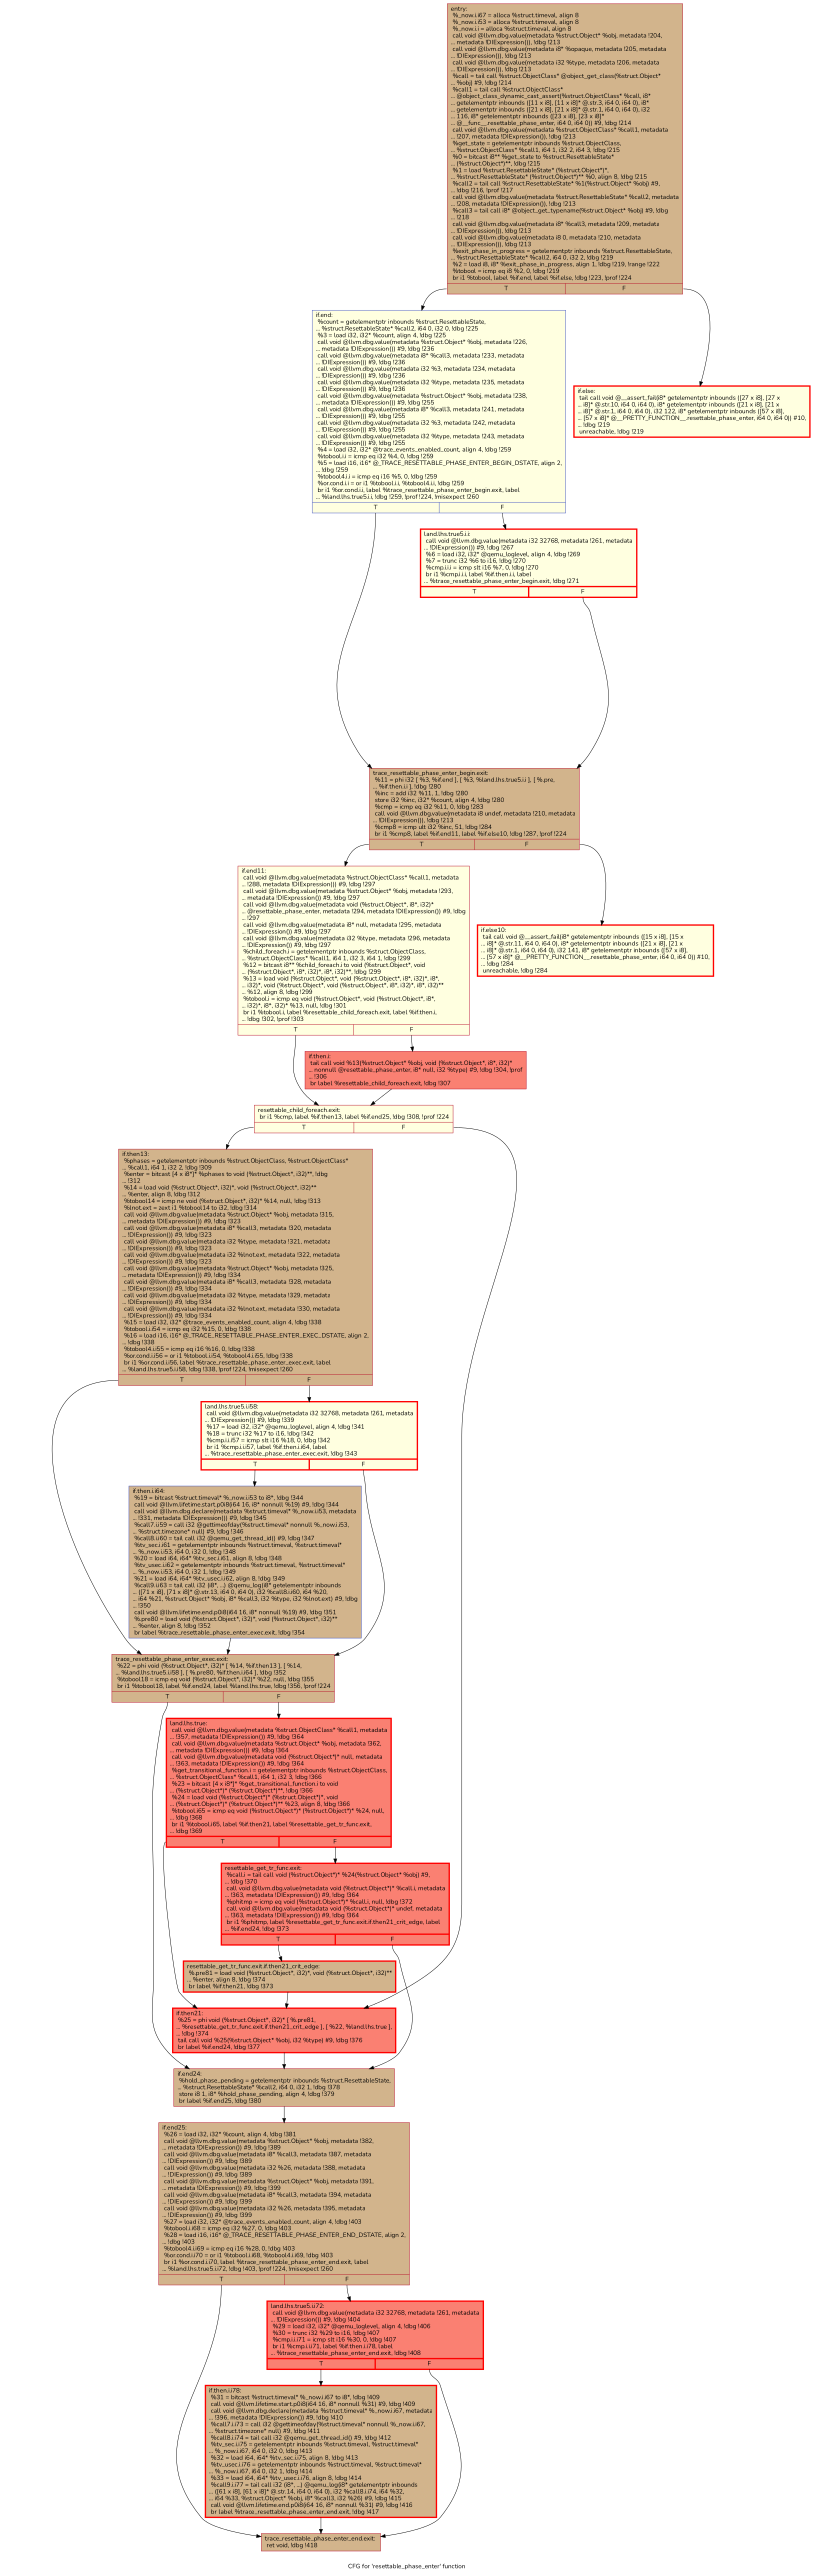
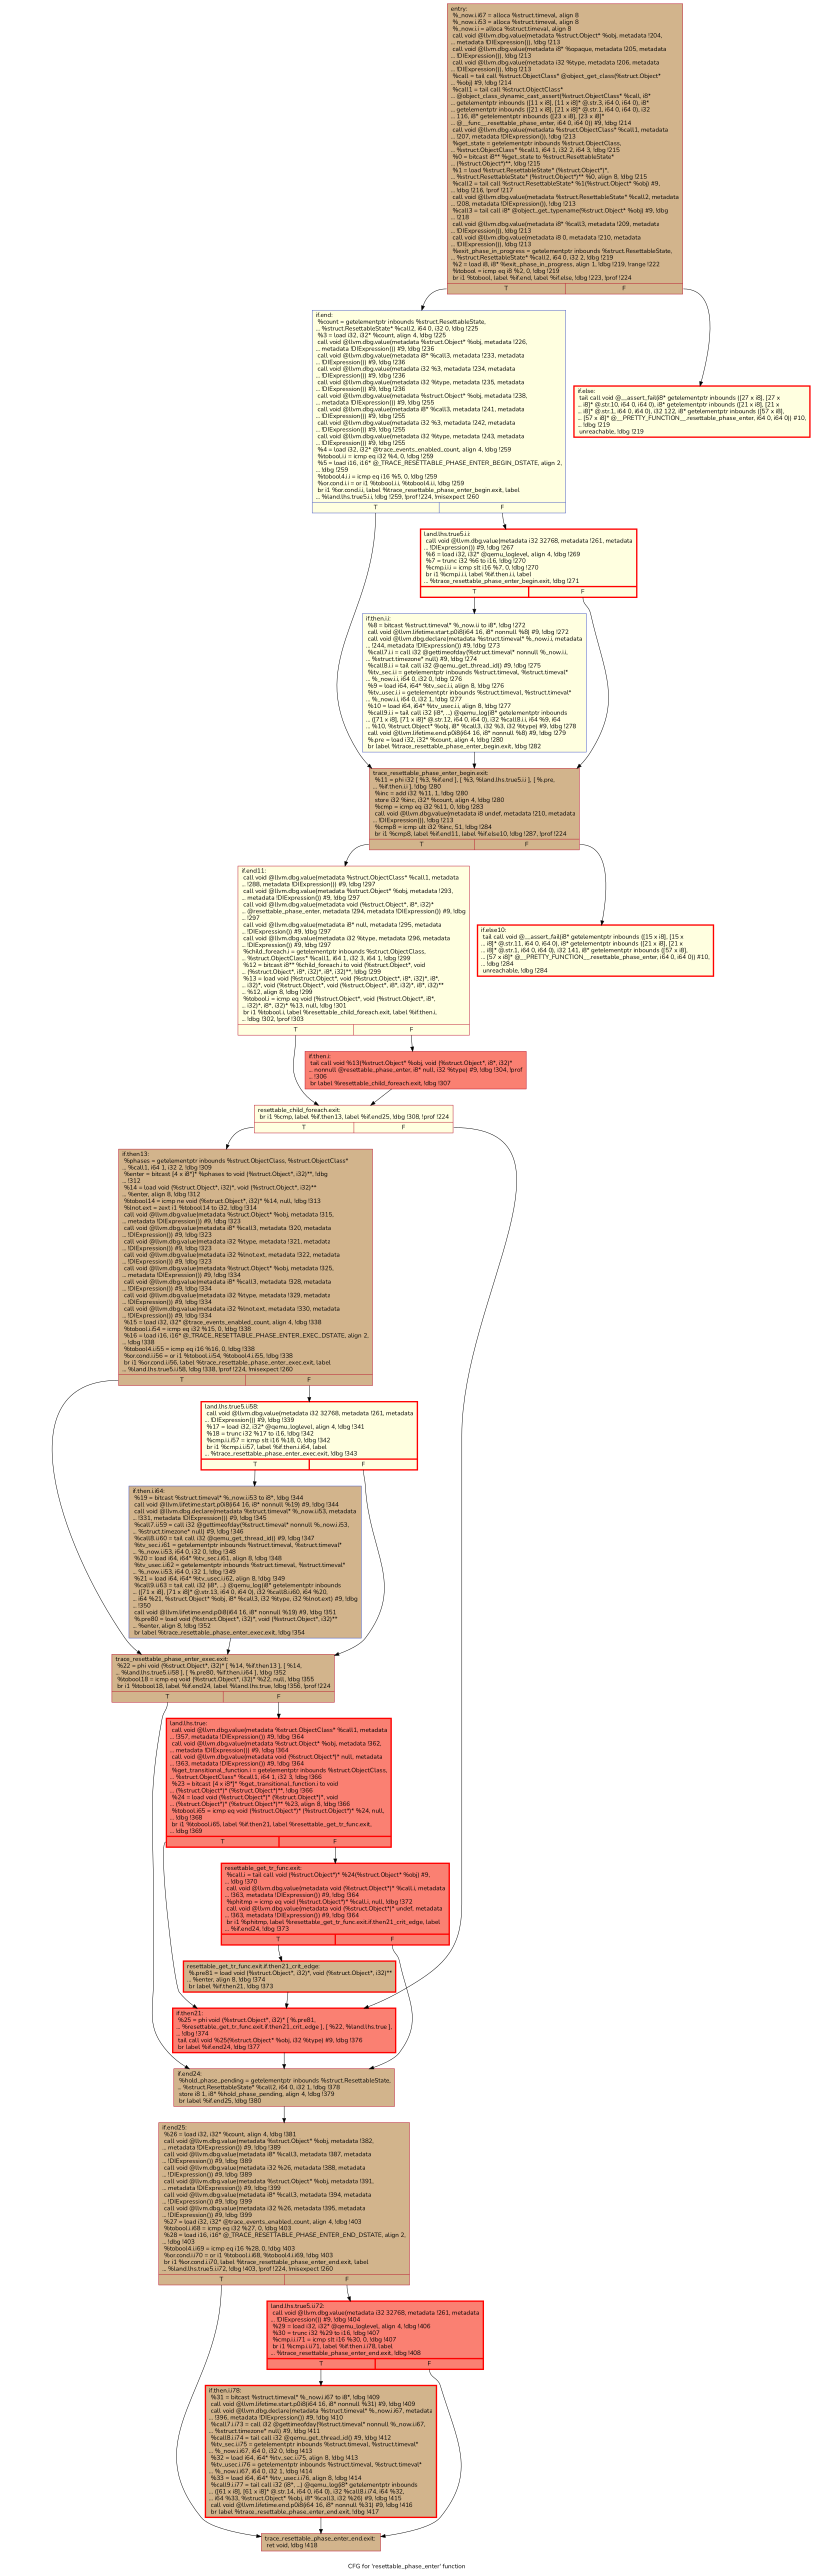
none -> (474, 683)
